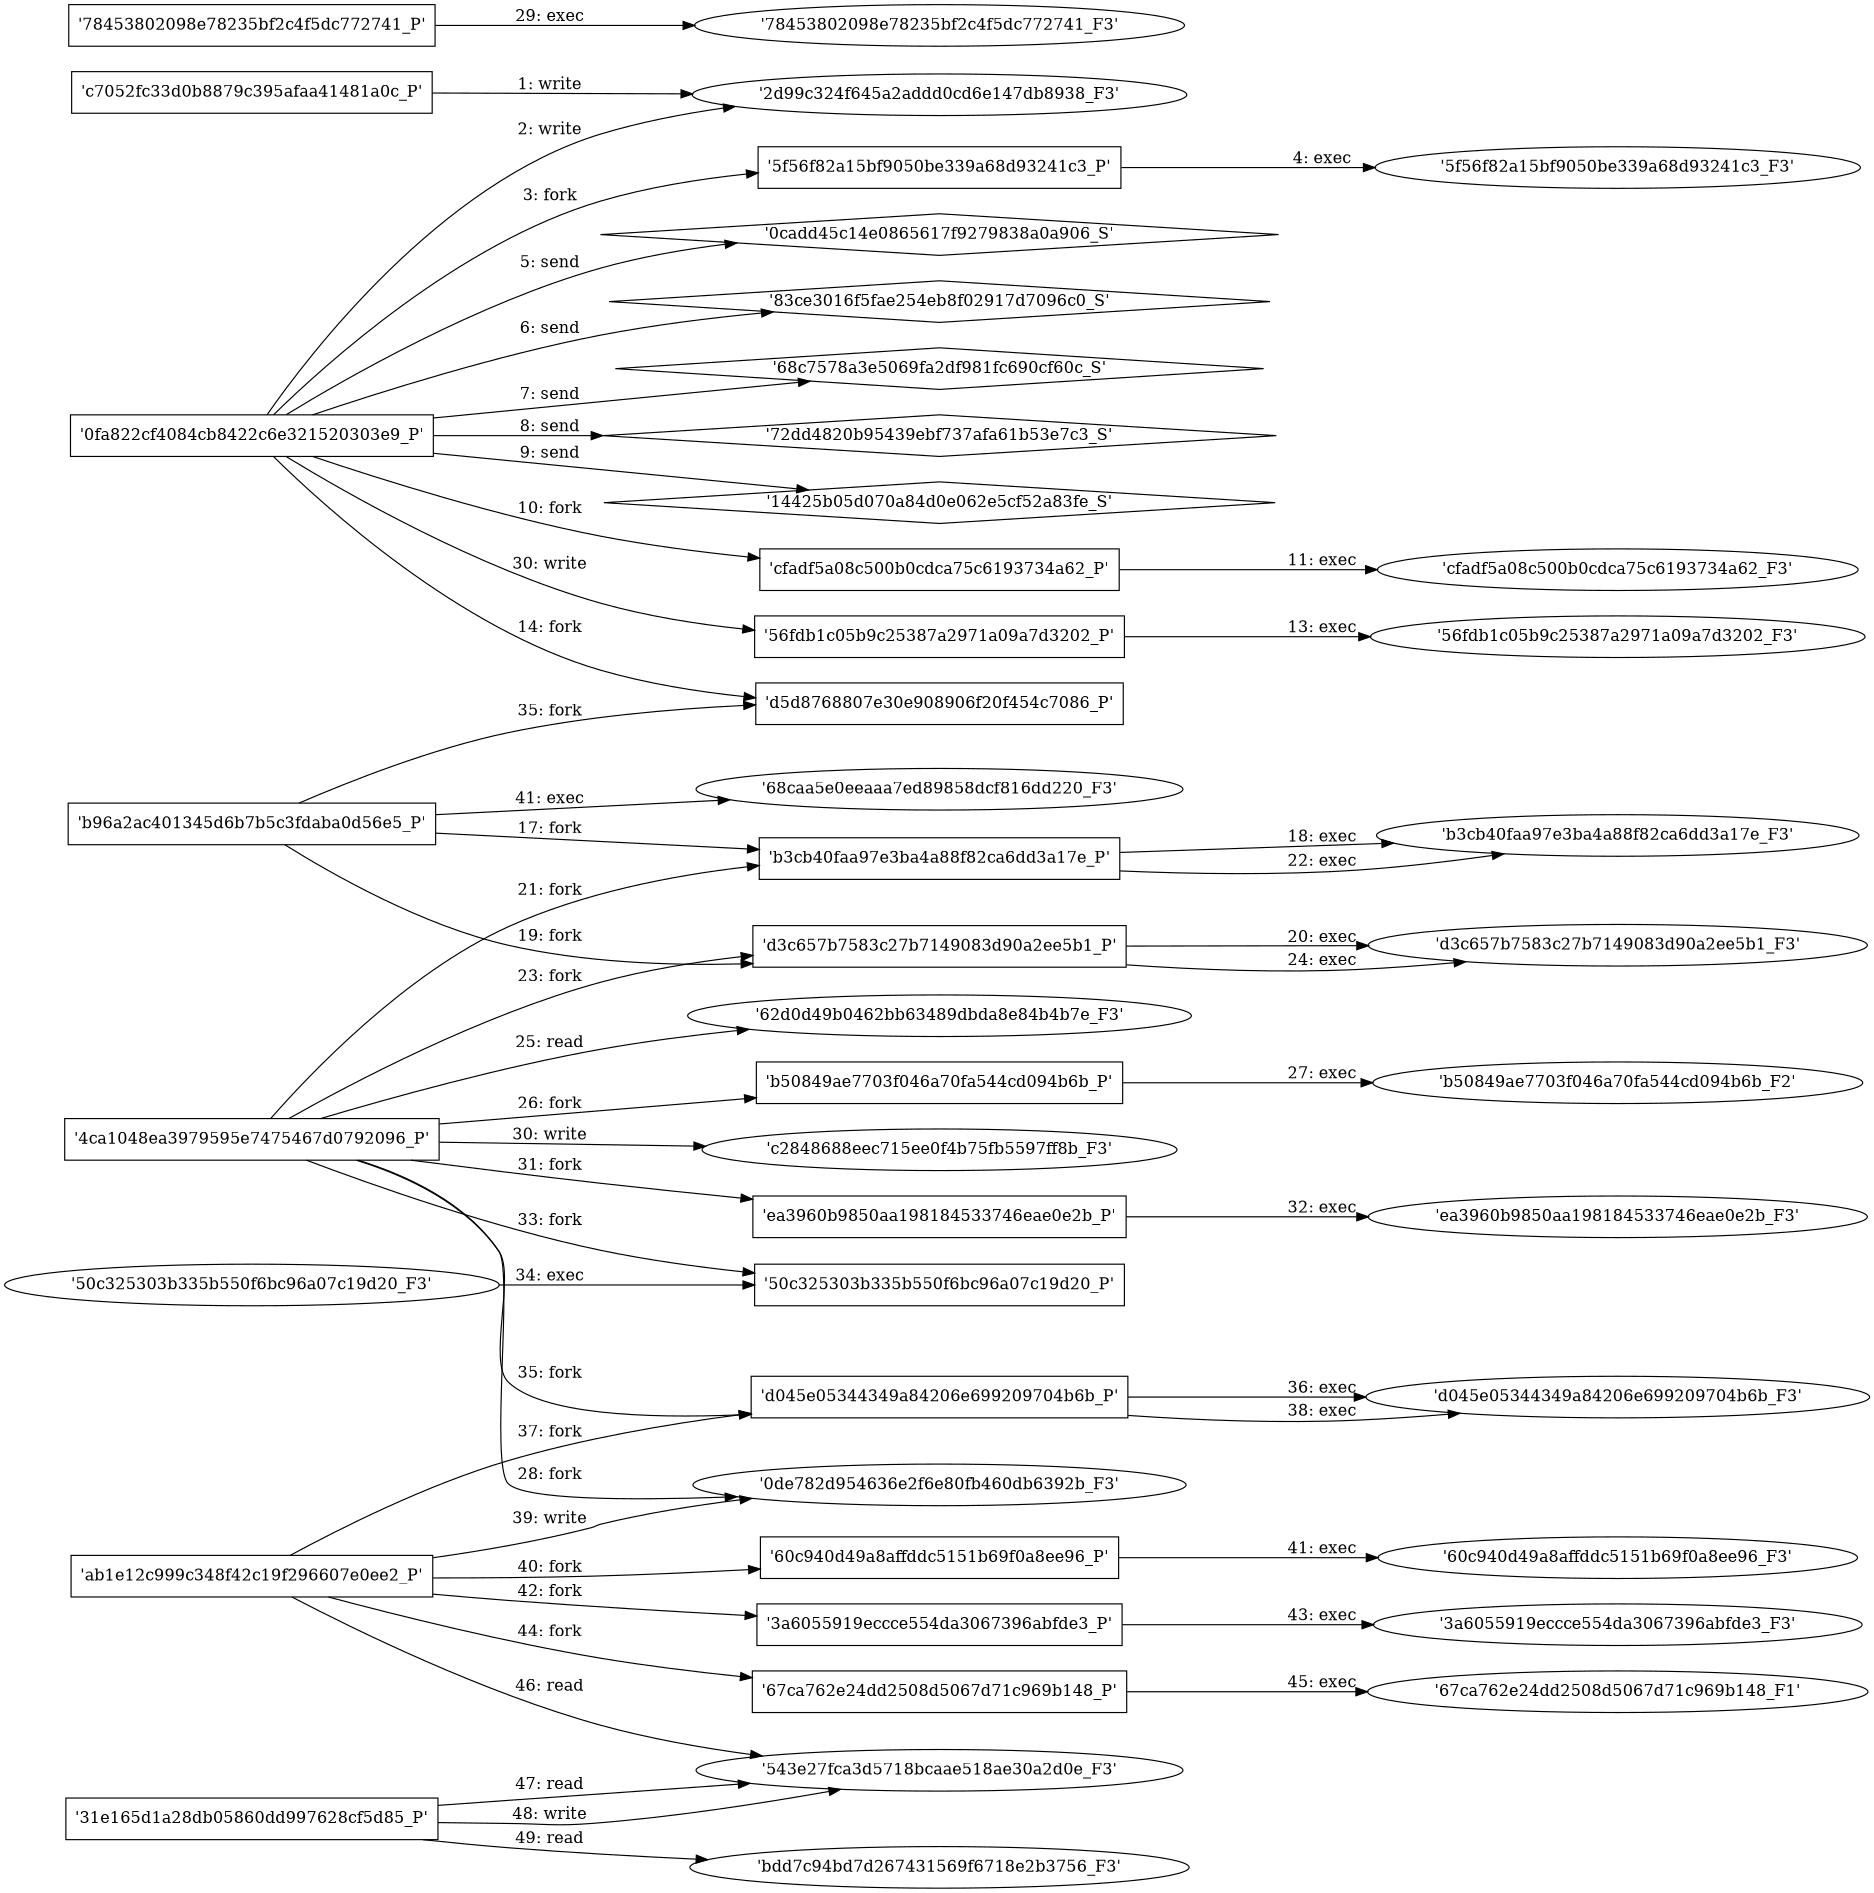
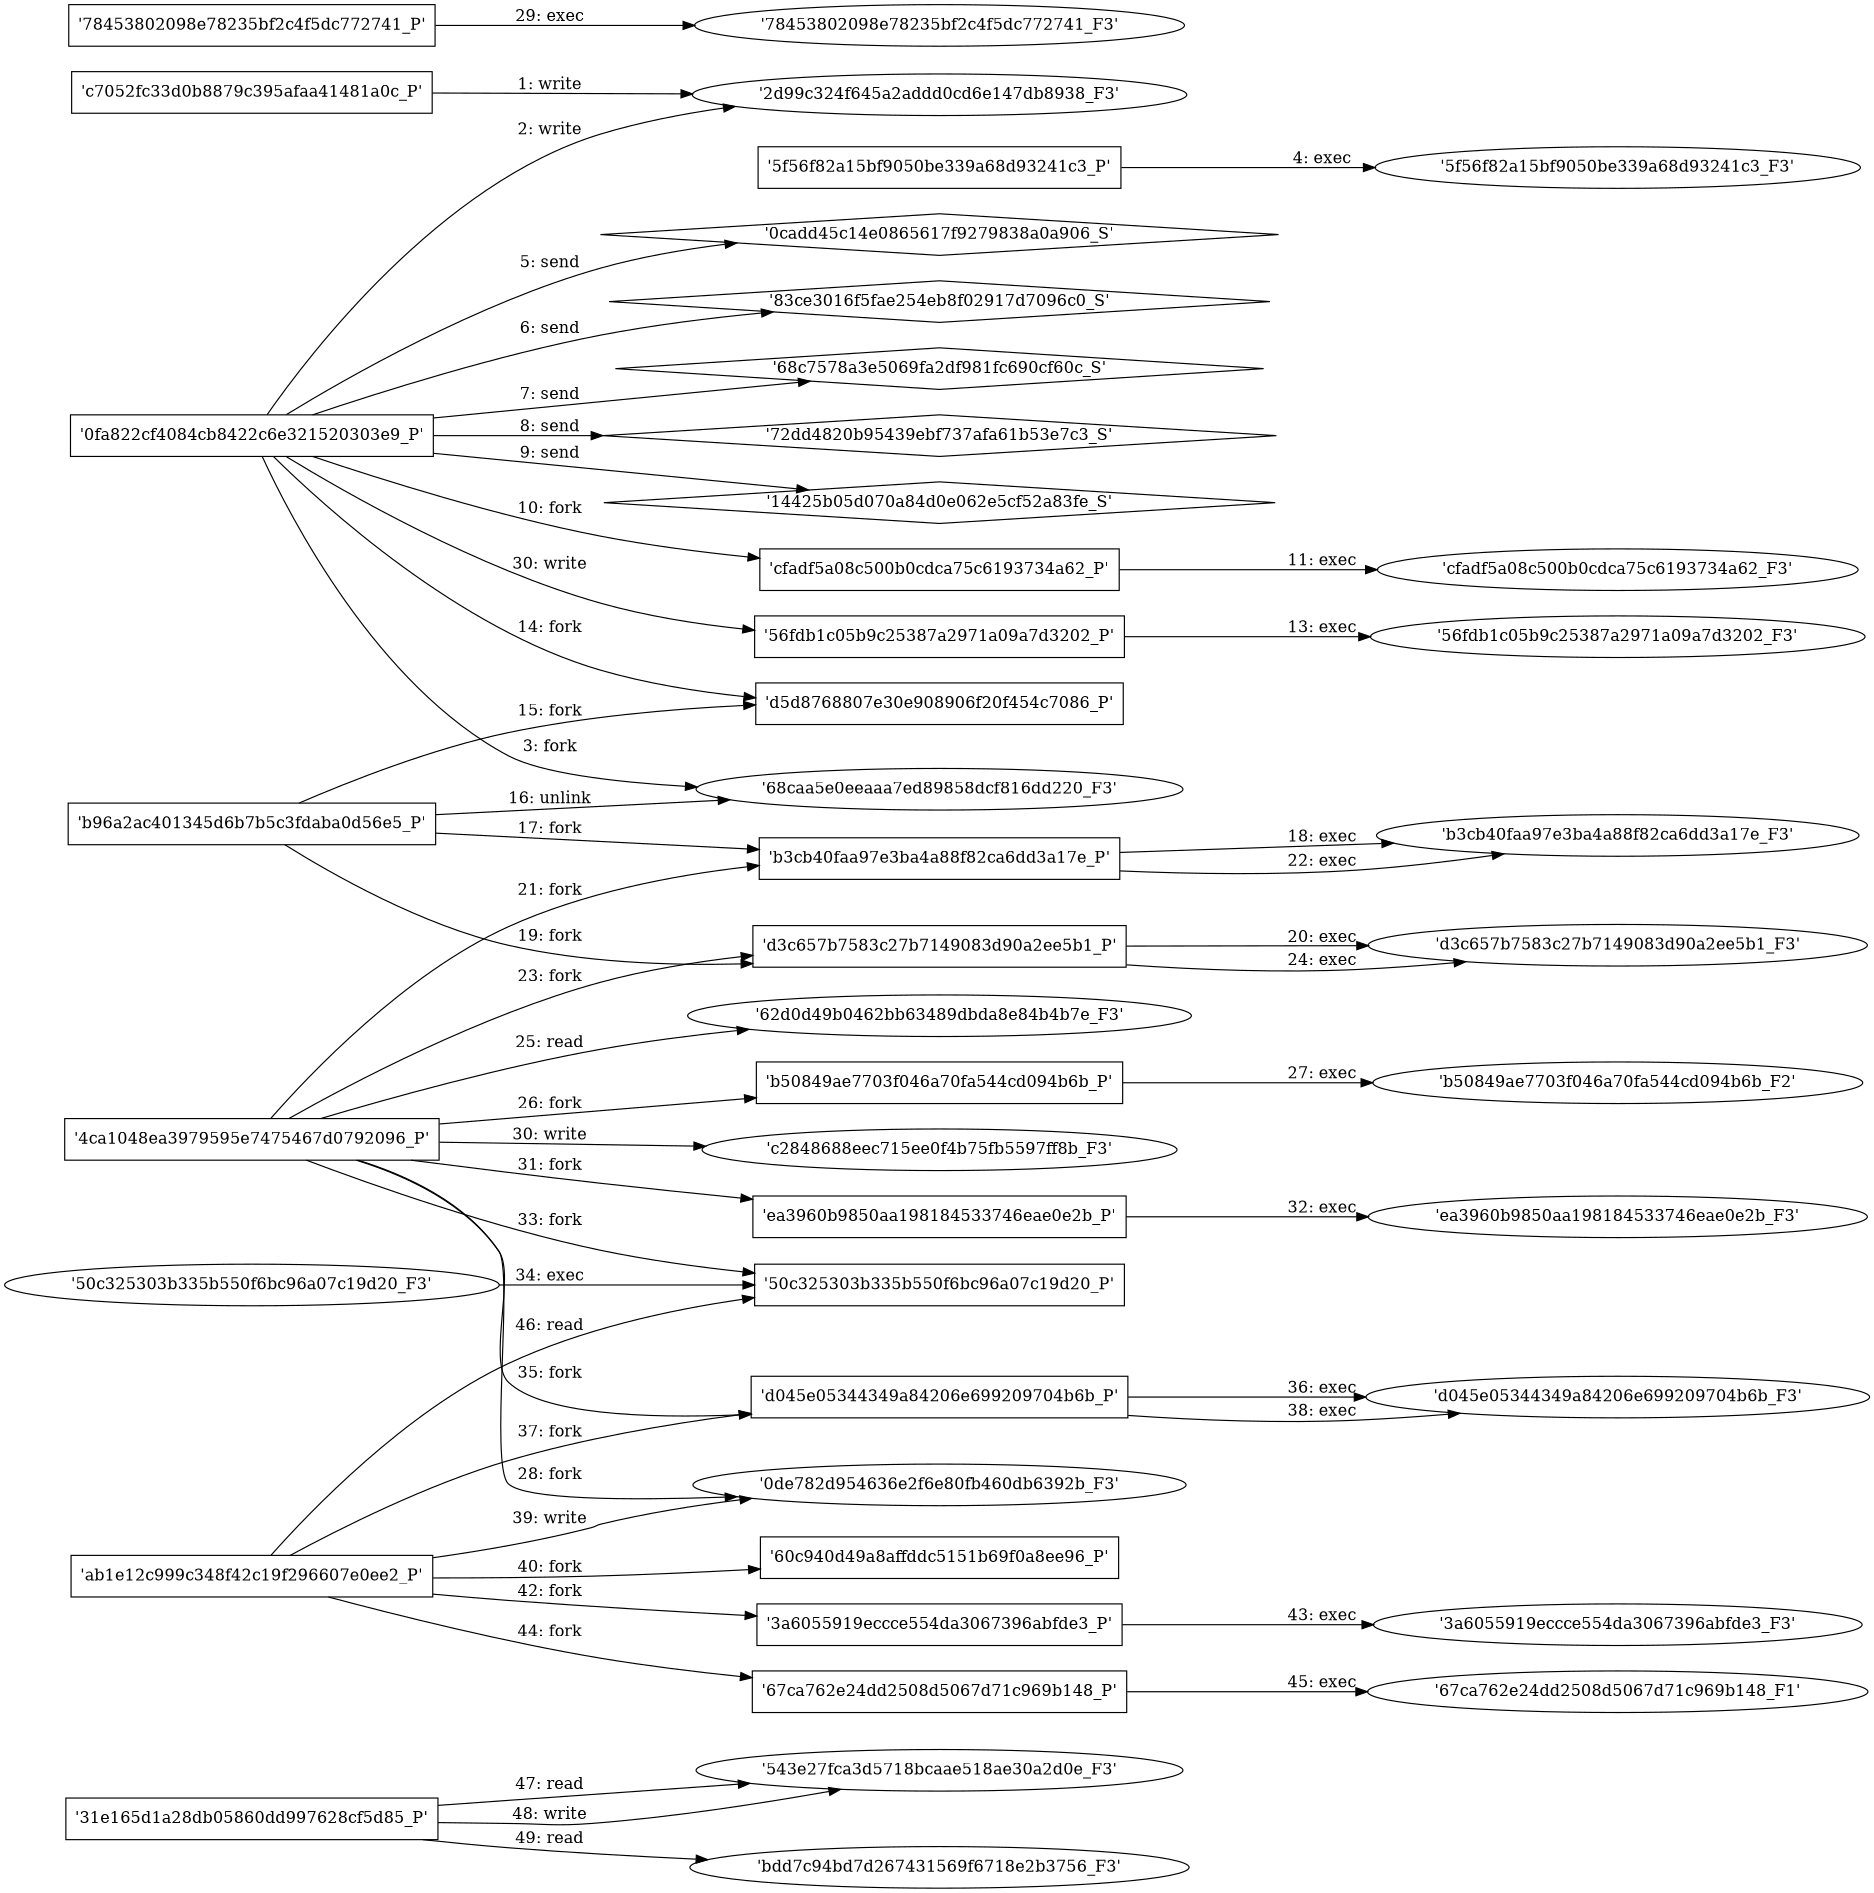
(488, 250) -> (423, 692)
(550, 711) -> (550, 711)
(550, 799) -> (550, 799)
(1618, 1558) -> none
(514, 1697) -> (480, 1378)
